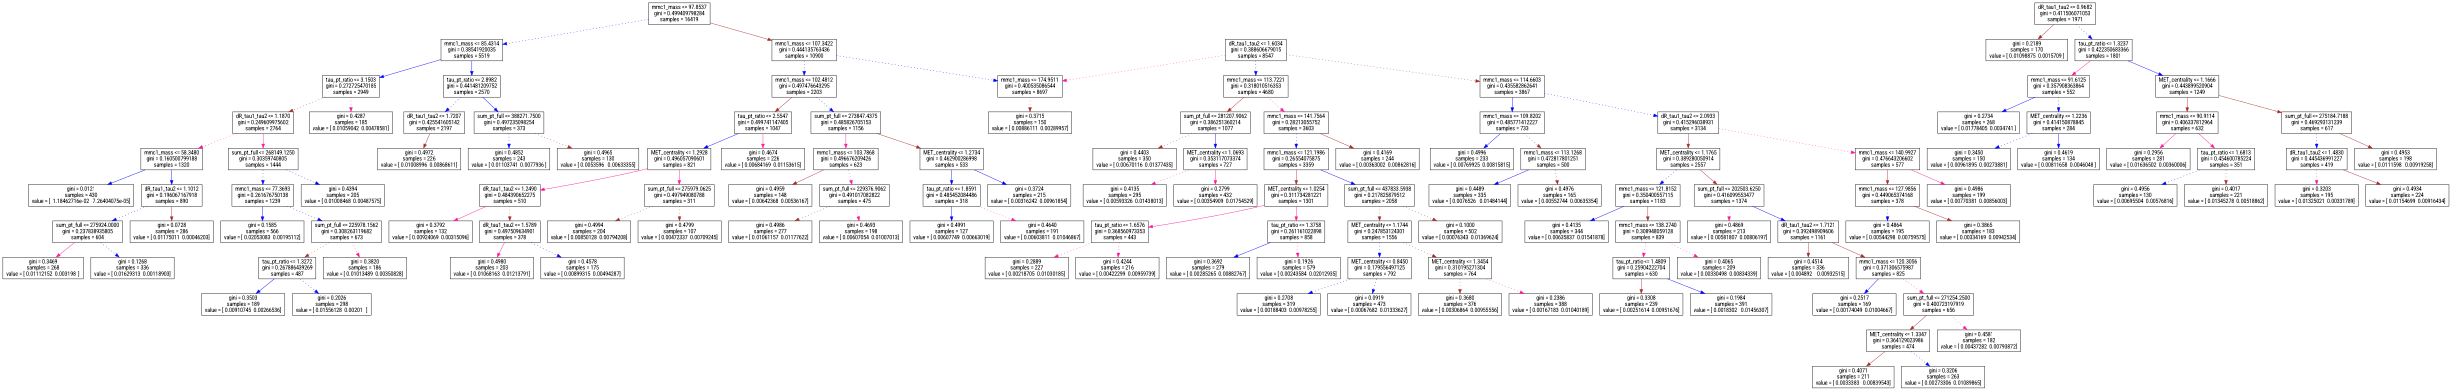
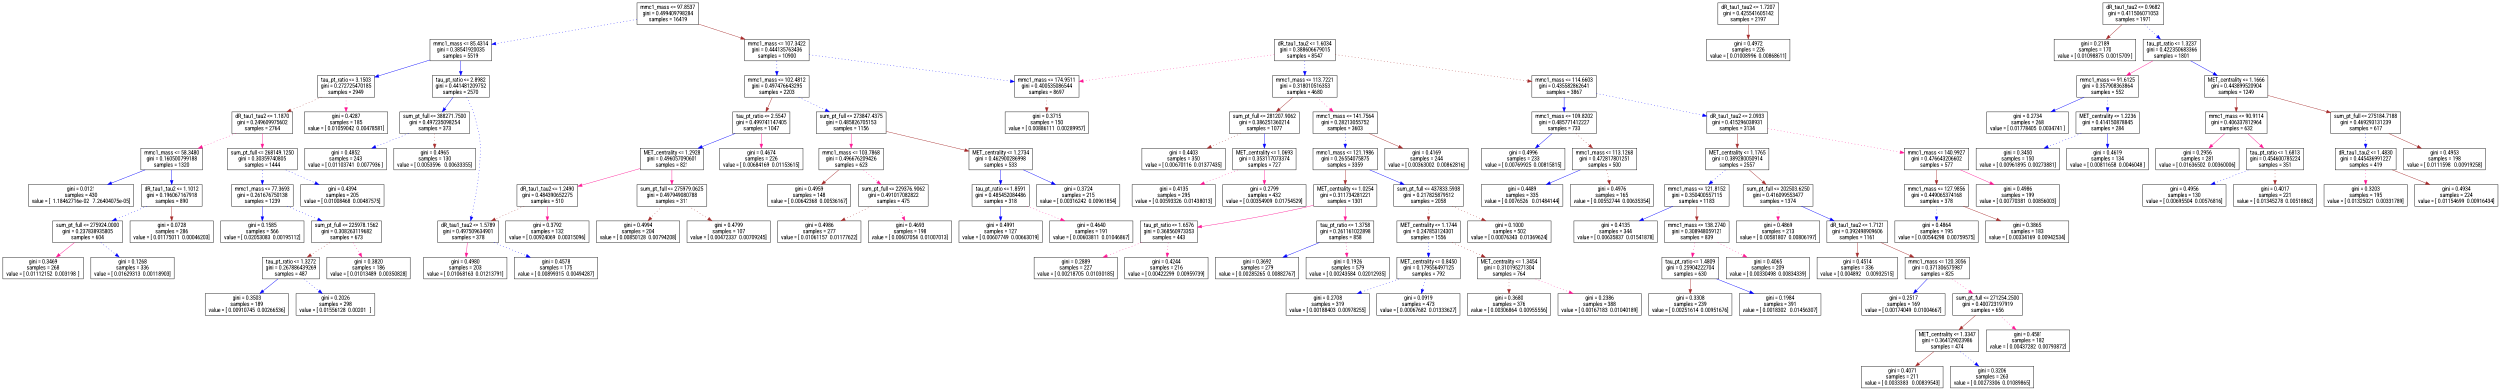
(455, 103) -> (480, 156)
(1648, 232) -> (1697, 232)
